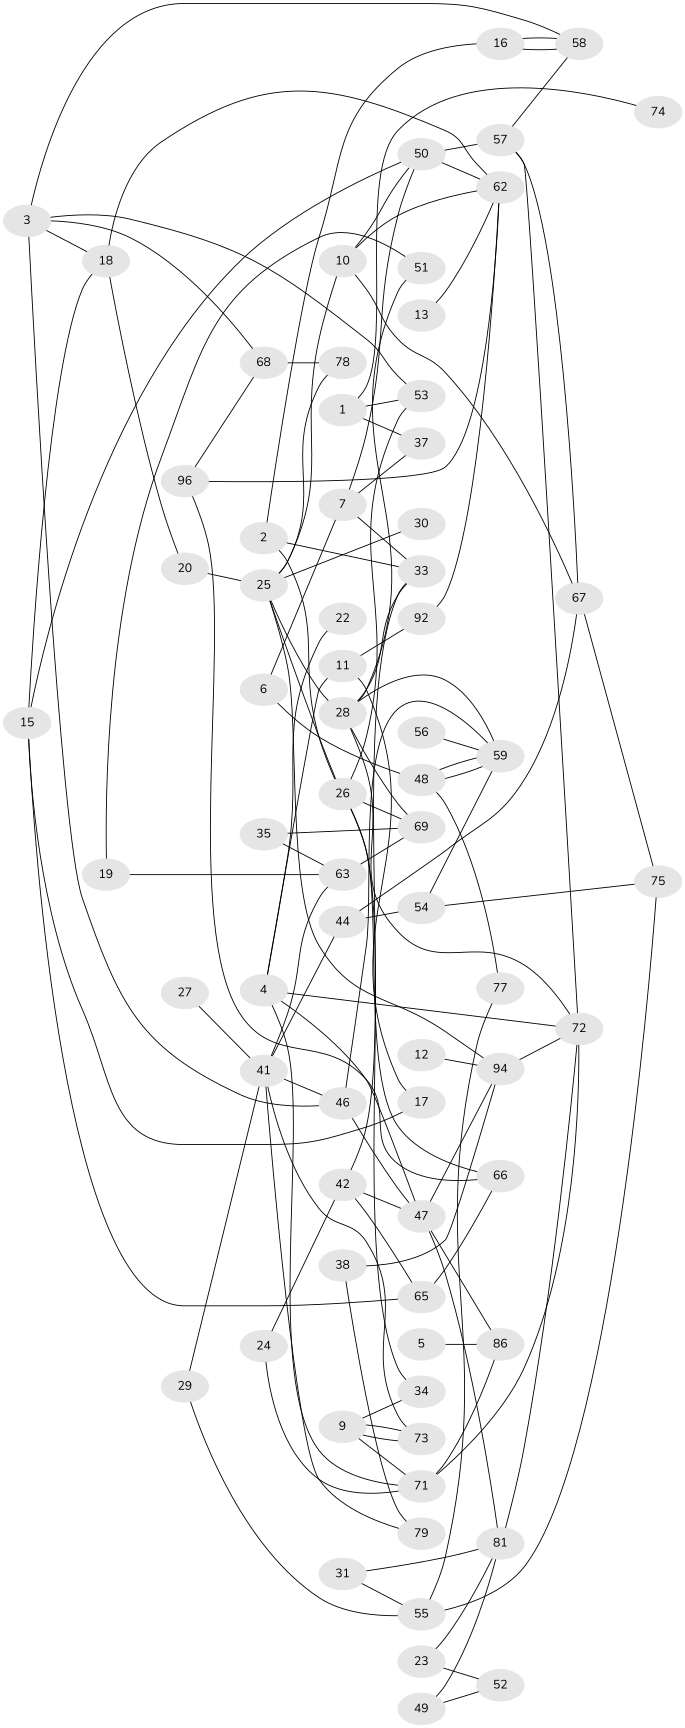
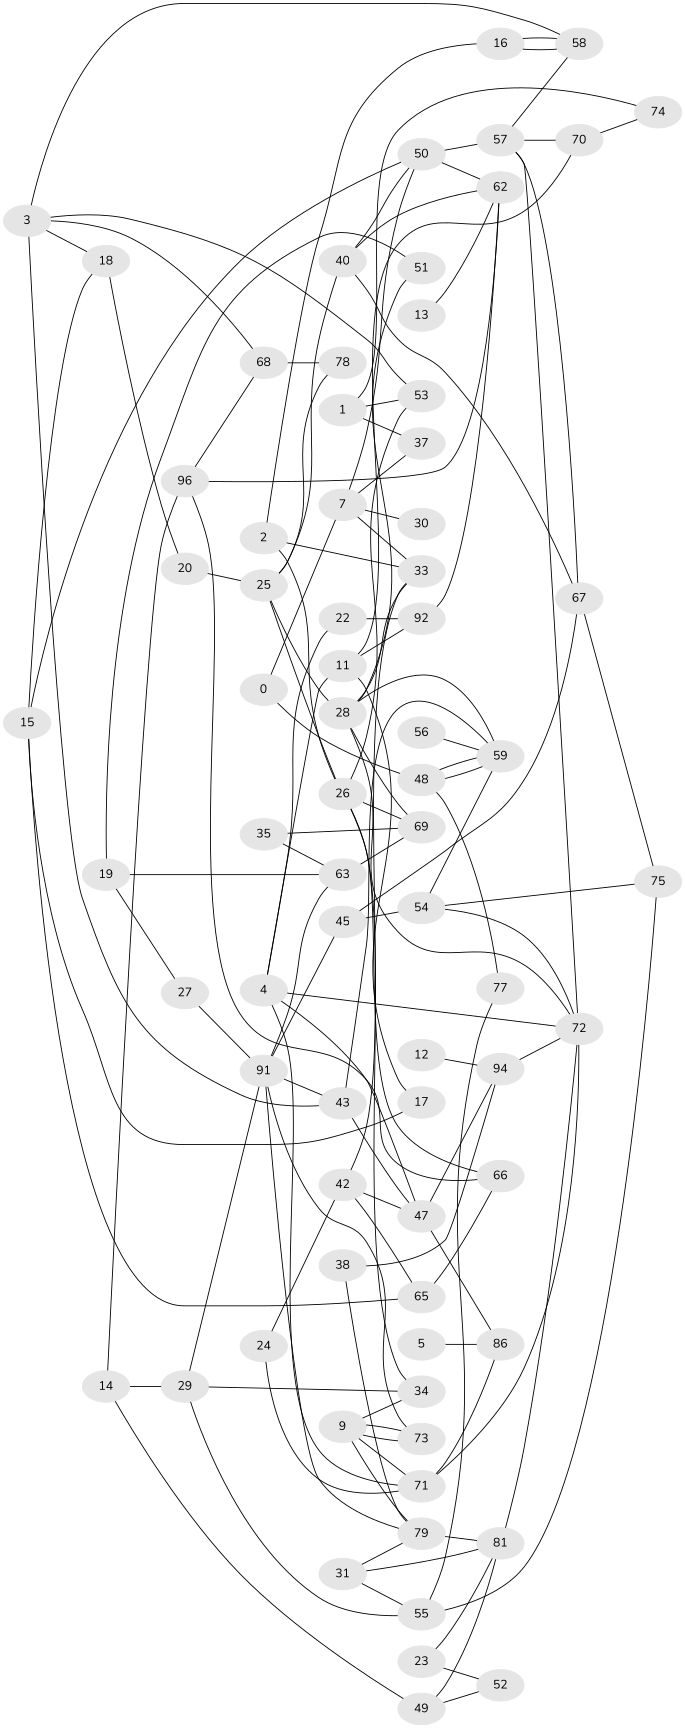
(272, 94) -> none
none -> (579, 140)
(343, 261) -> (343, 261)
(331, 559) -> (382, 514)
none -> (381, 619)
(264, 690) -> (264, 690)
(299, 860) -> none
(343, 922) -> (343, 922)
none -> (145, 934)
none -> (527, 939)
(264, 1071) -> (264, 1071)
(343, 1103) -> (343, 1103)
(471, 1378) -> (461, 1539)
none -> (106, 1386)
none -> (308, 1389)
none -> (372, 1474)
none -> (382, 1554)
